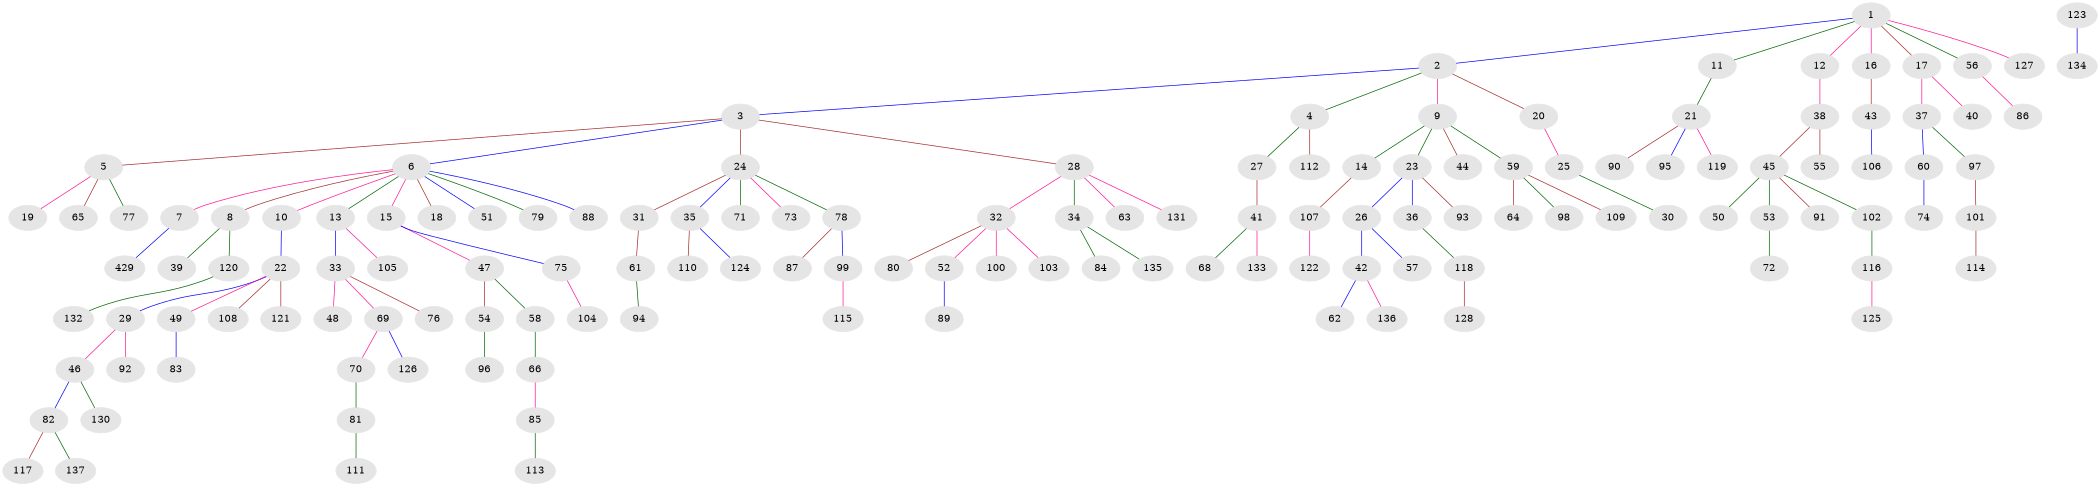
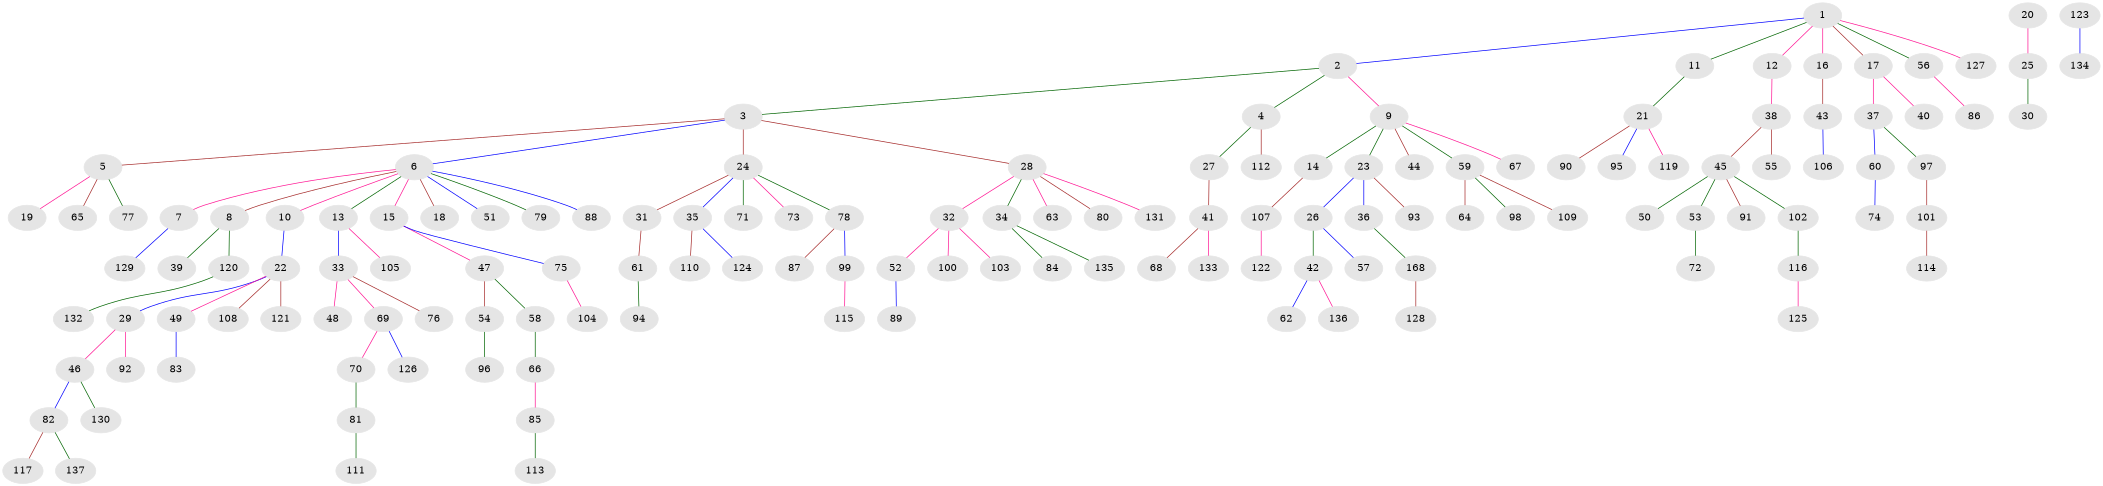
(1089, 91) -> (1041, 91)
(1488, 91) -> none
none -> (1516, 167)
(945, 243) -> (1065, 193)
(1231, 243) -> (1182, 243)
(1362, 243) -> (1313, 243)
(125, 268) -> (125, 268)
(1464, 268) -> (1416, 268)
